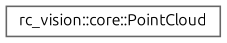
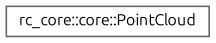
(113, 21) -> (108, 21)
